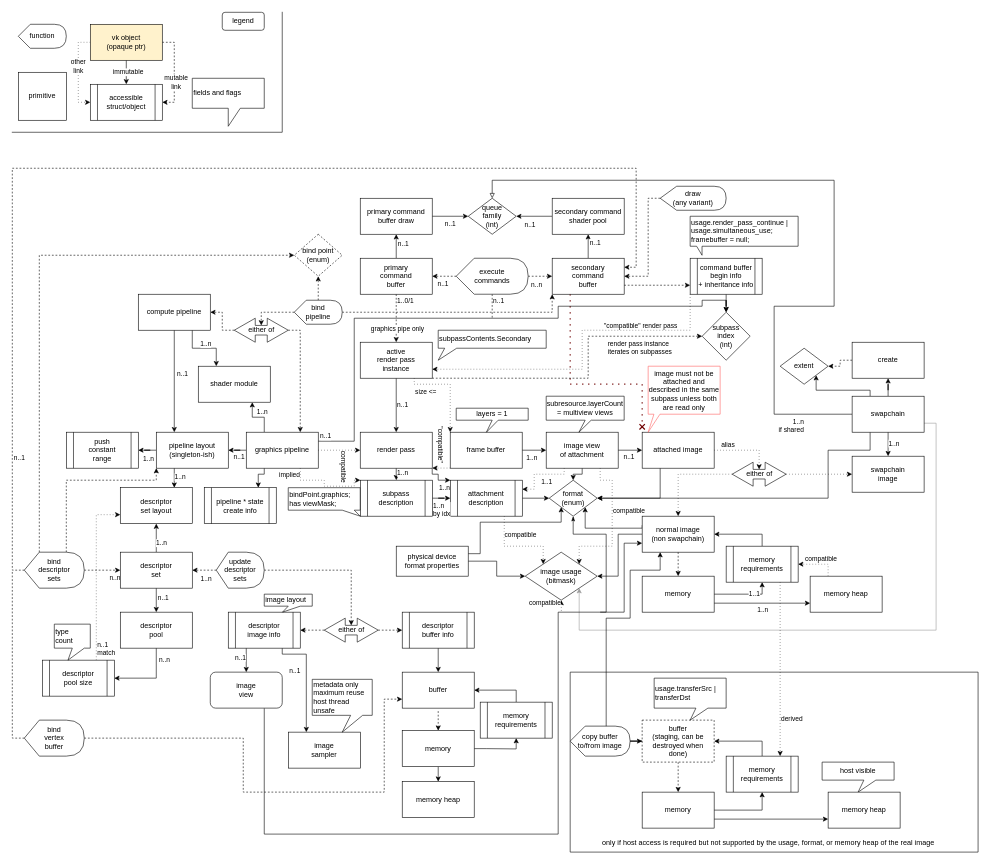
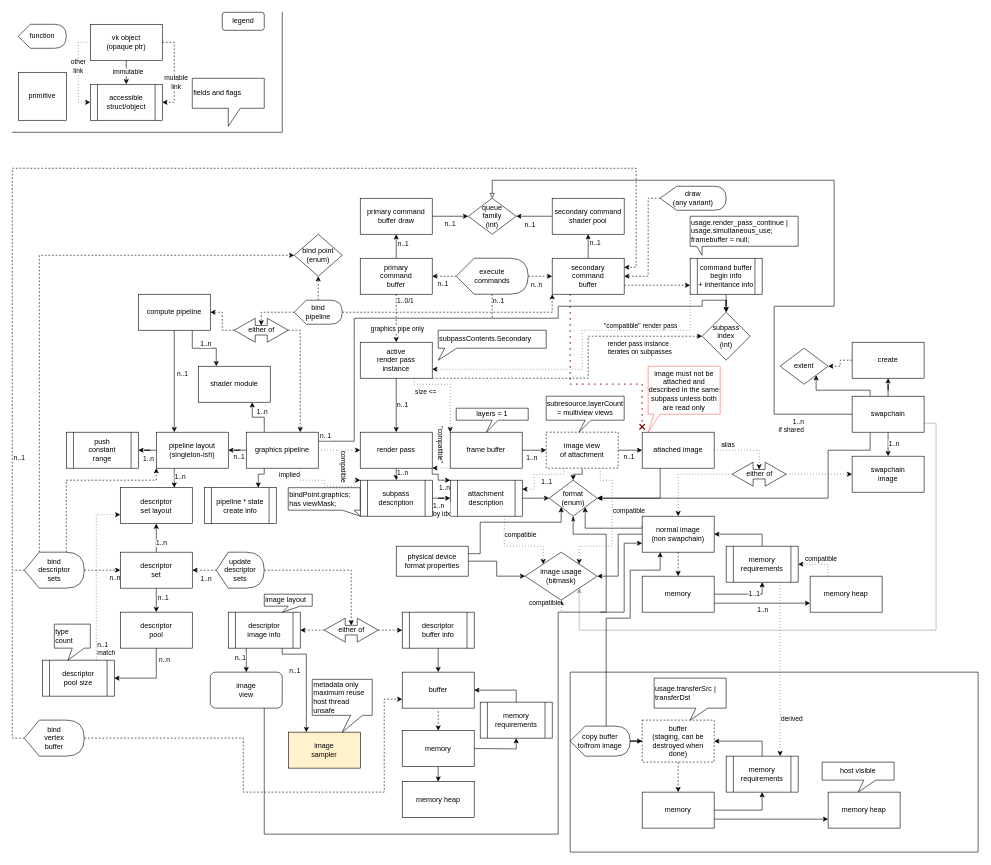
(126, 42) -> (126, 42)
(318, 255) -> (318, 255)
(582, 450) -> (582, 450)
(324, 750) -> (324, 750)
(768, 843) -> none
